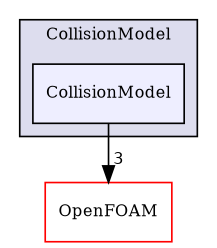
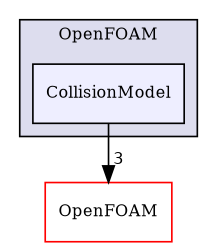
(109, 35) -> (109, 35)
